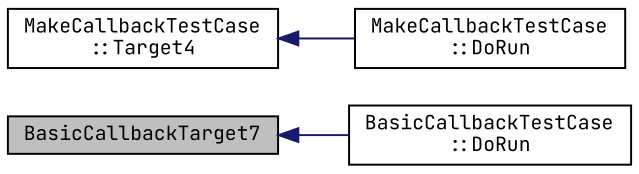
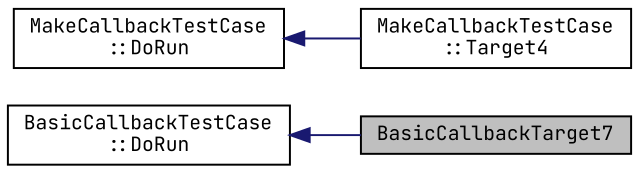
(327, 38) -> (333, 38)
(324, 135) -> (335, 135)
